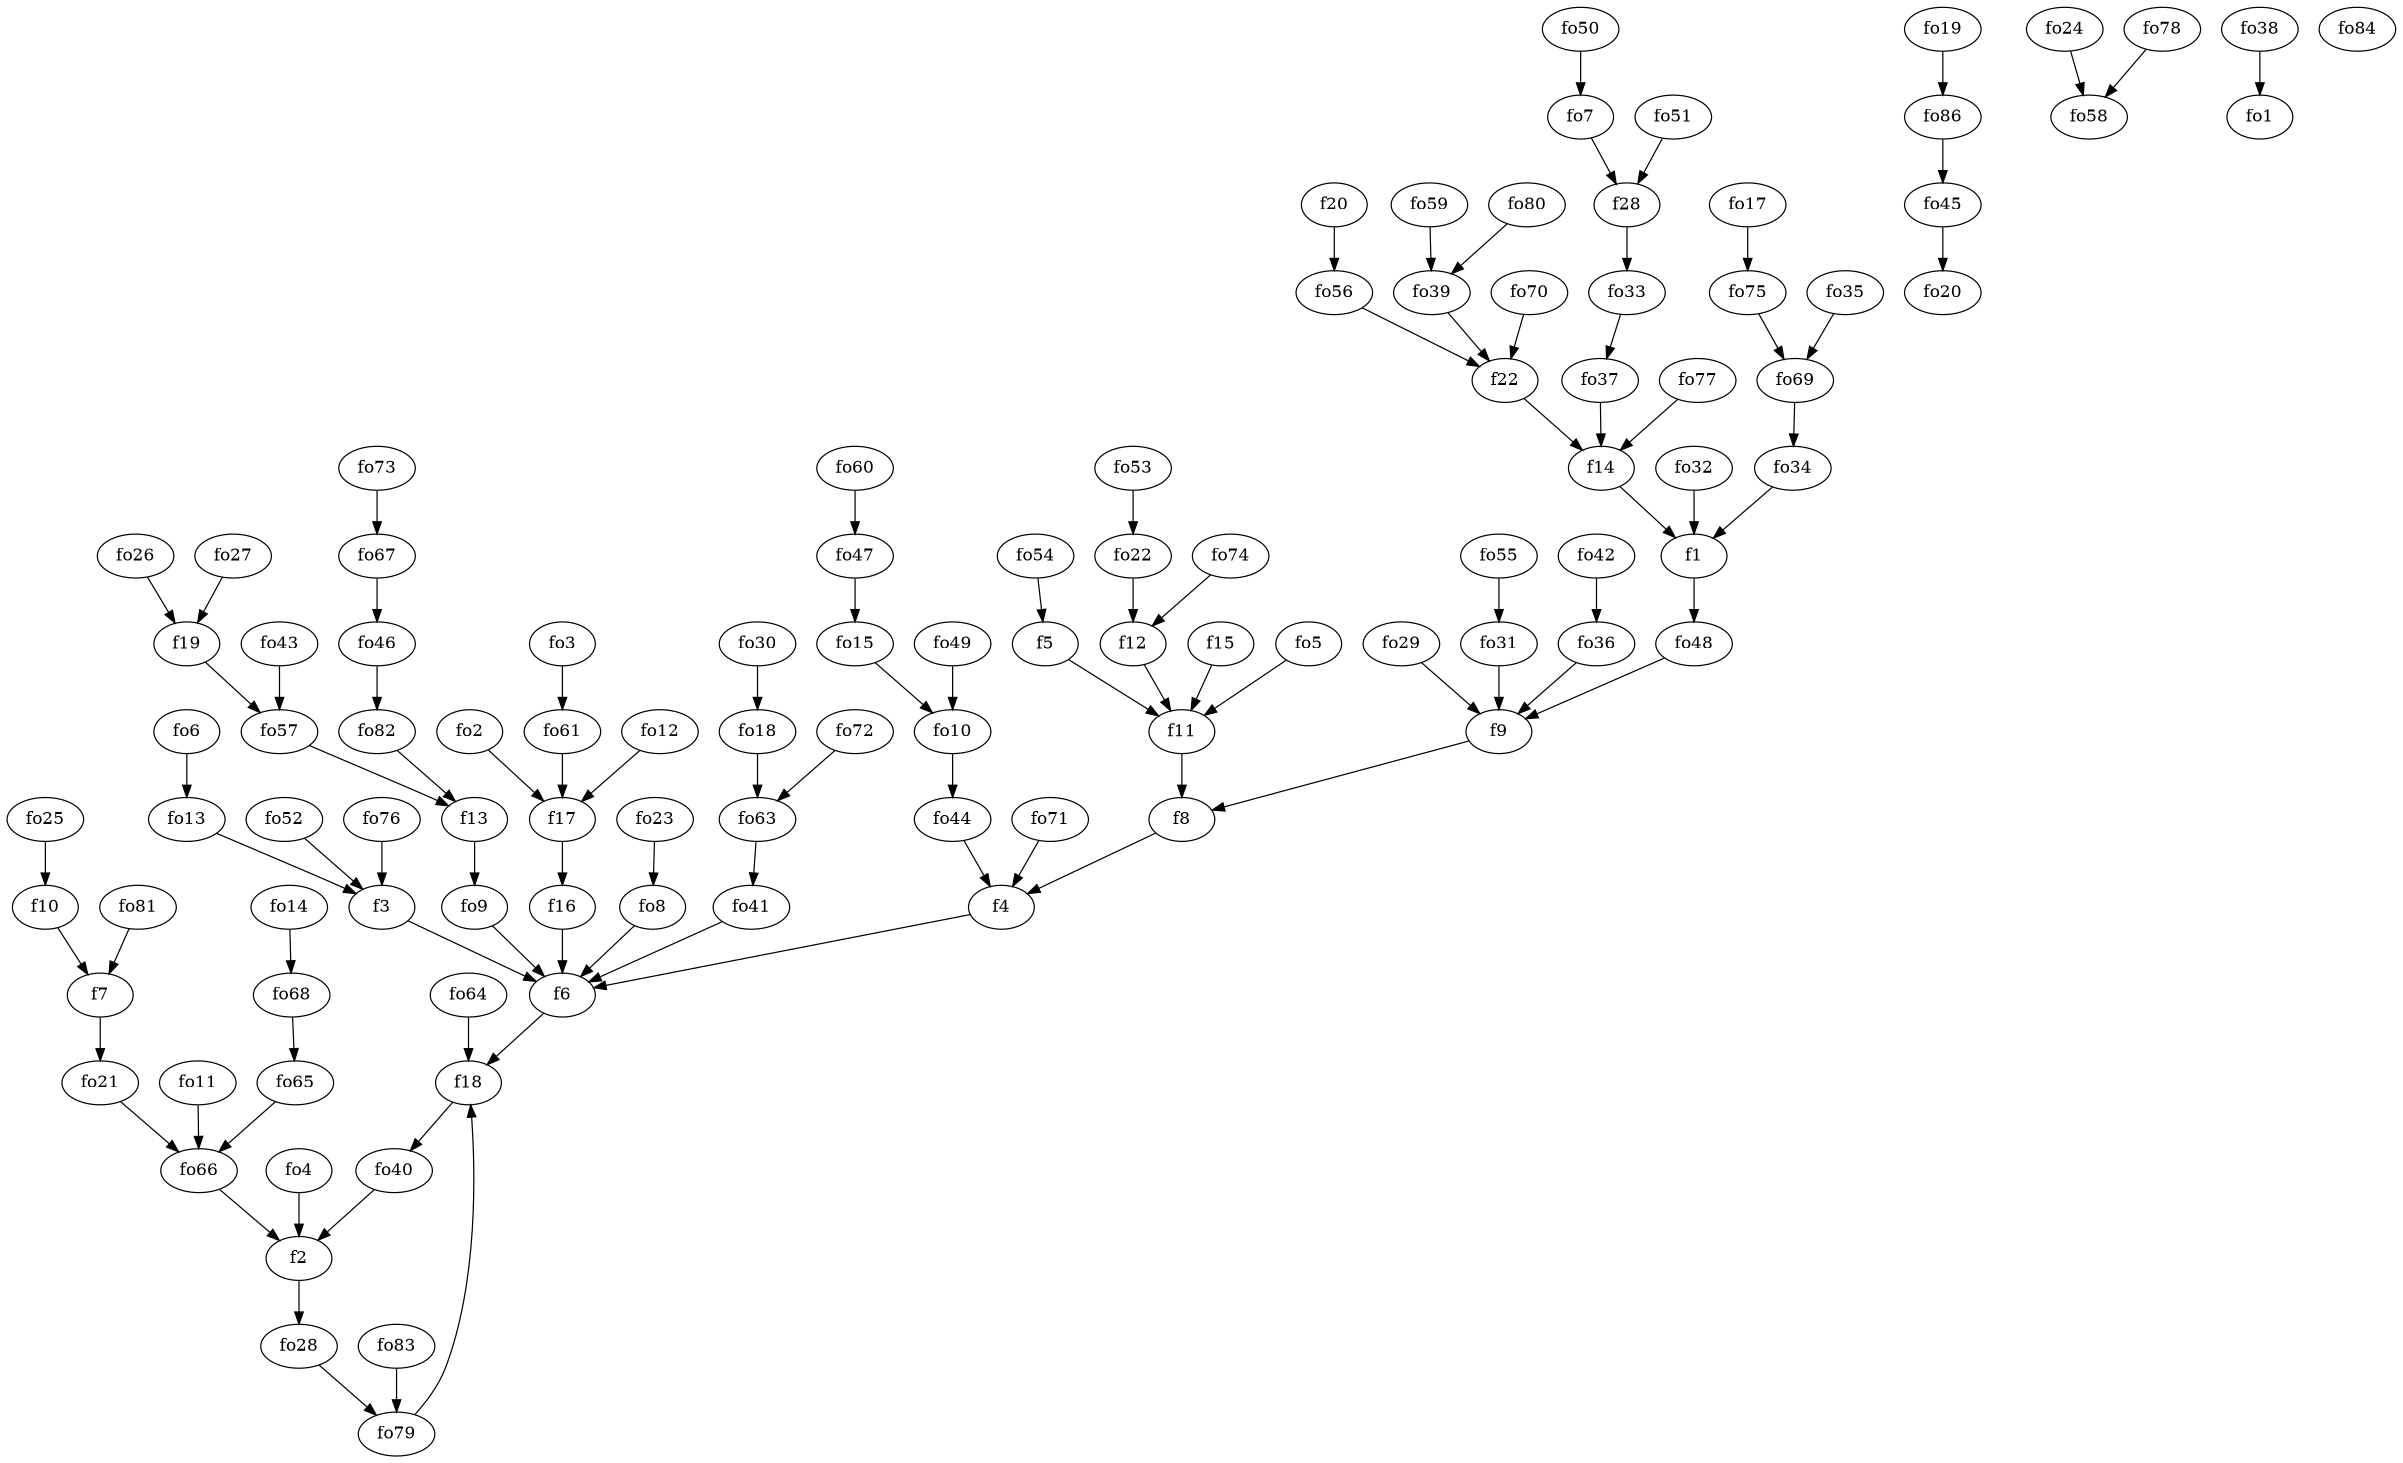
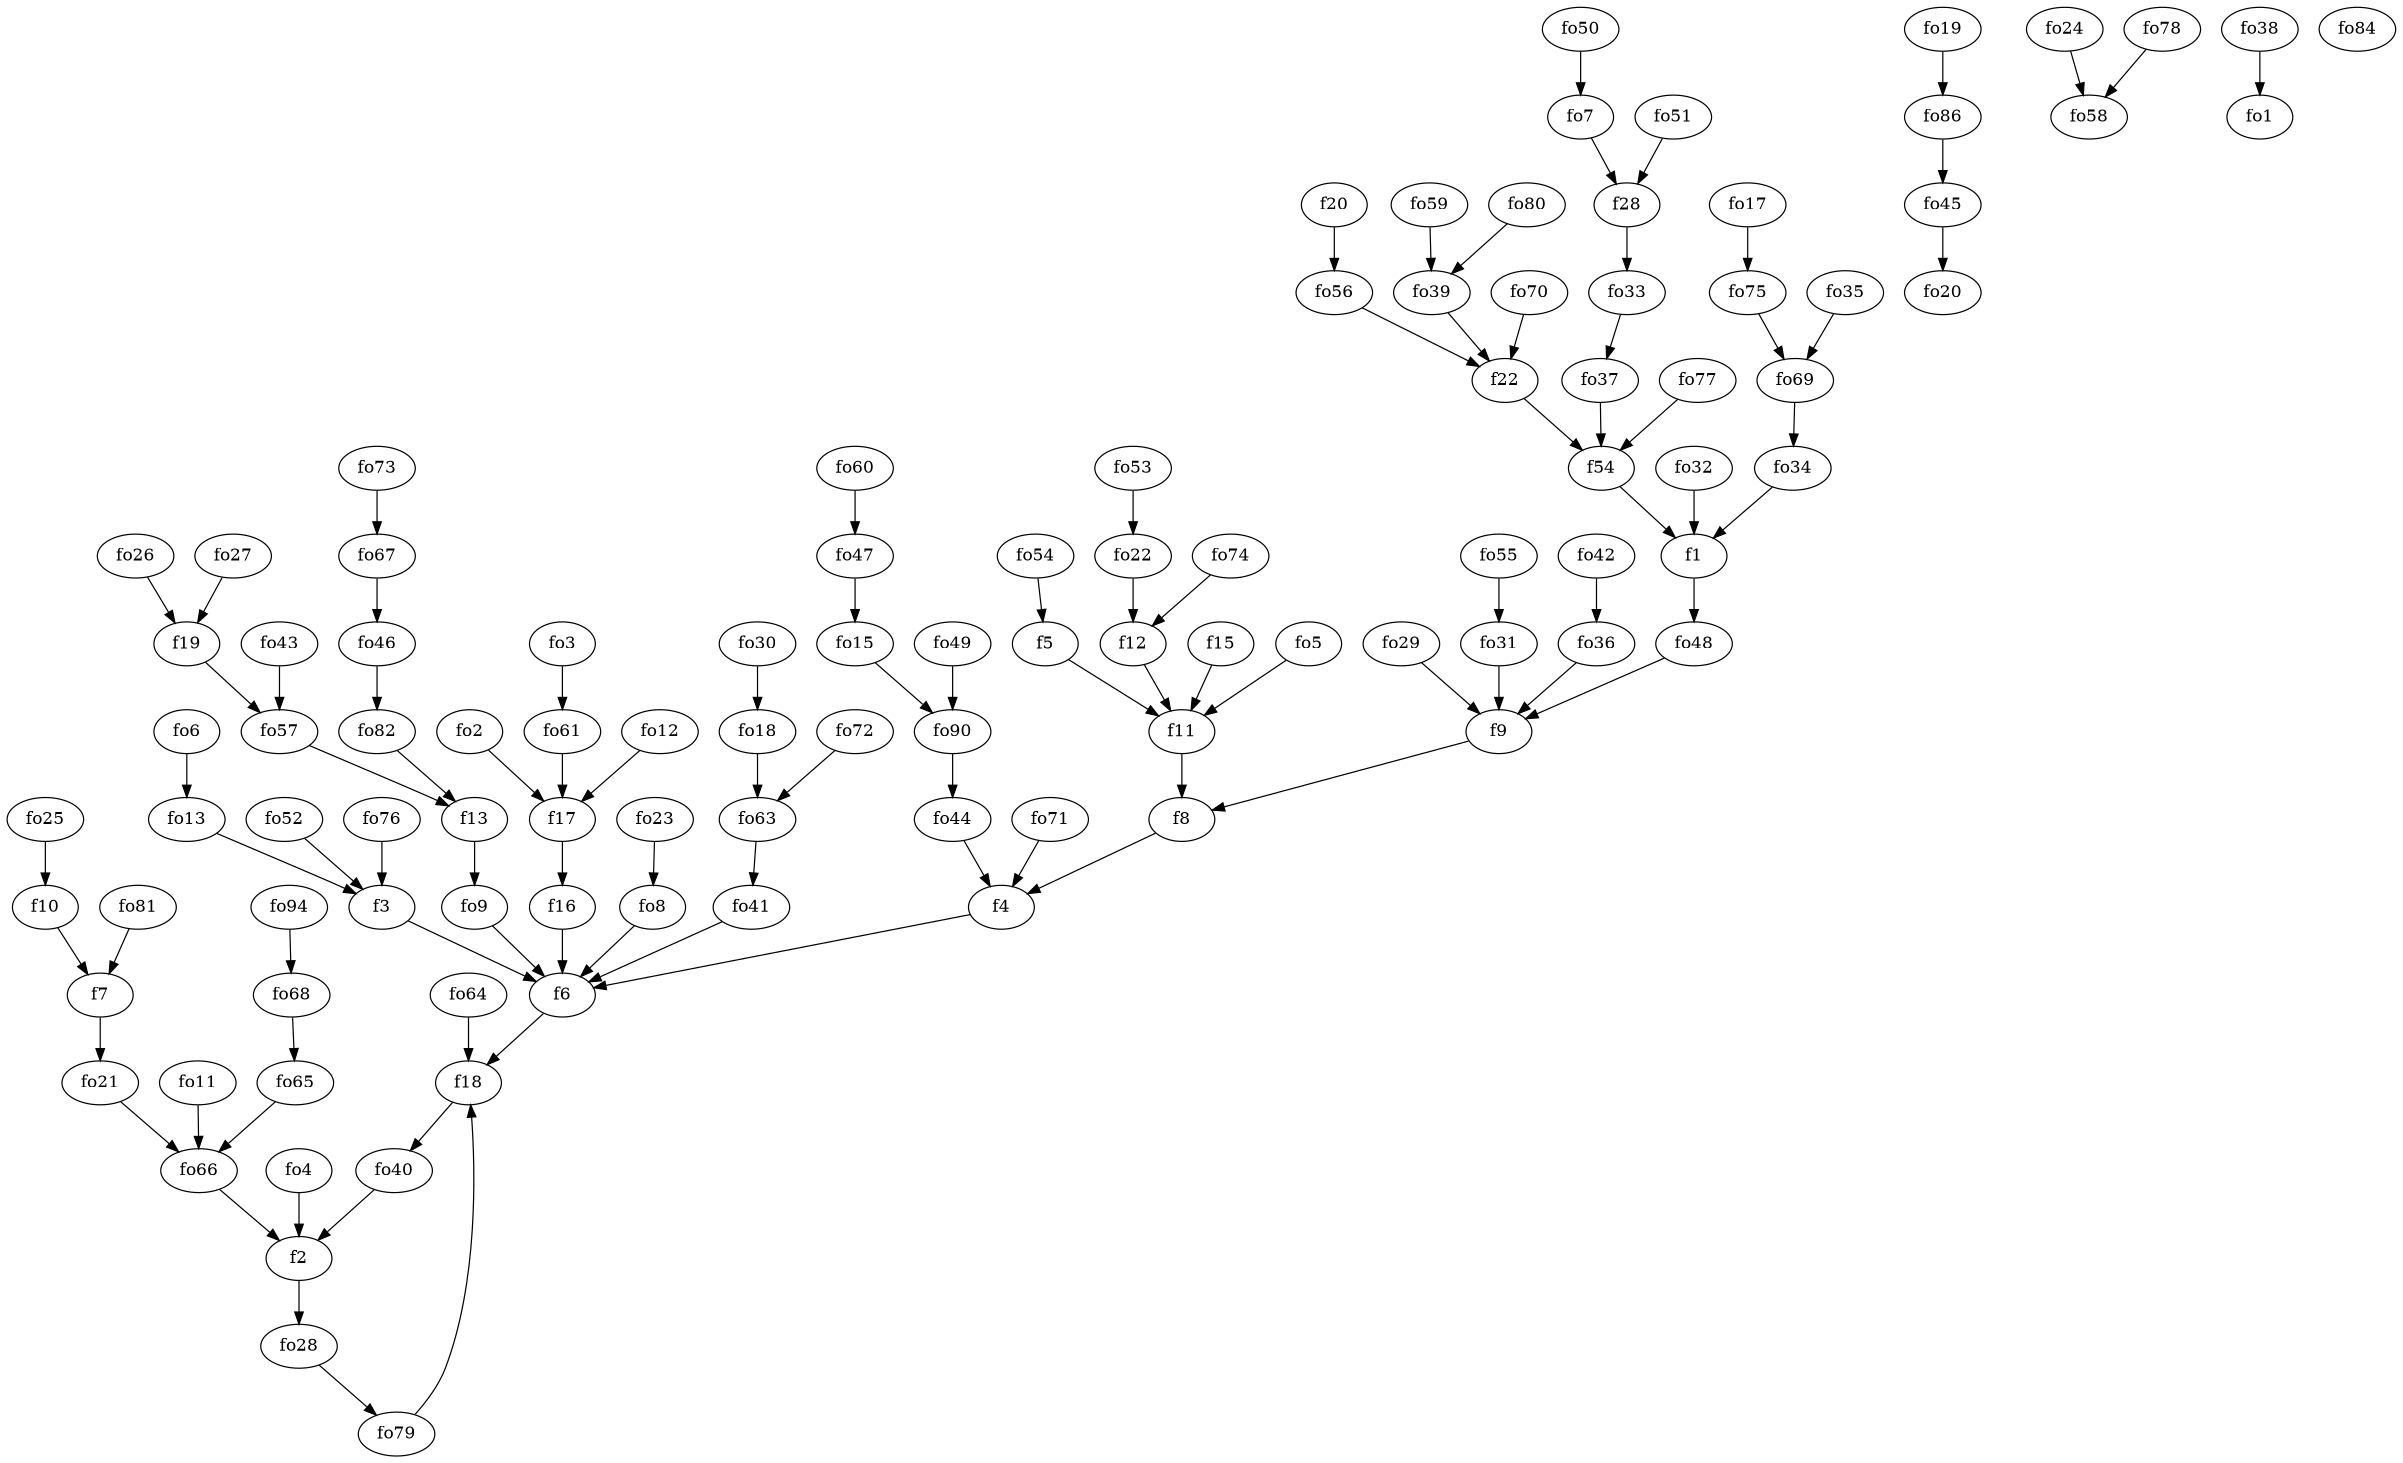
(1601, 468) -> (1601, 468)
(953, 732) -> (953, 732)
(289, 907) -> (289, 907)
(397, 1346) -> none
